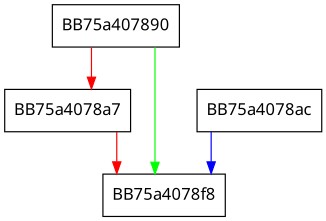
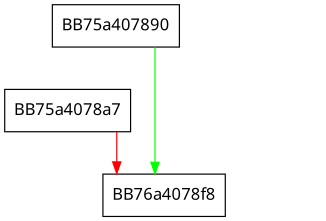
(91, 62) -> none
(259, 111) -> none
(164, 195) -> (164, 195)
